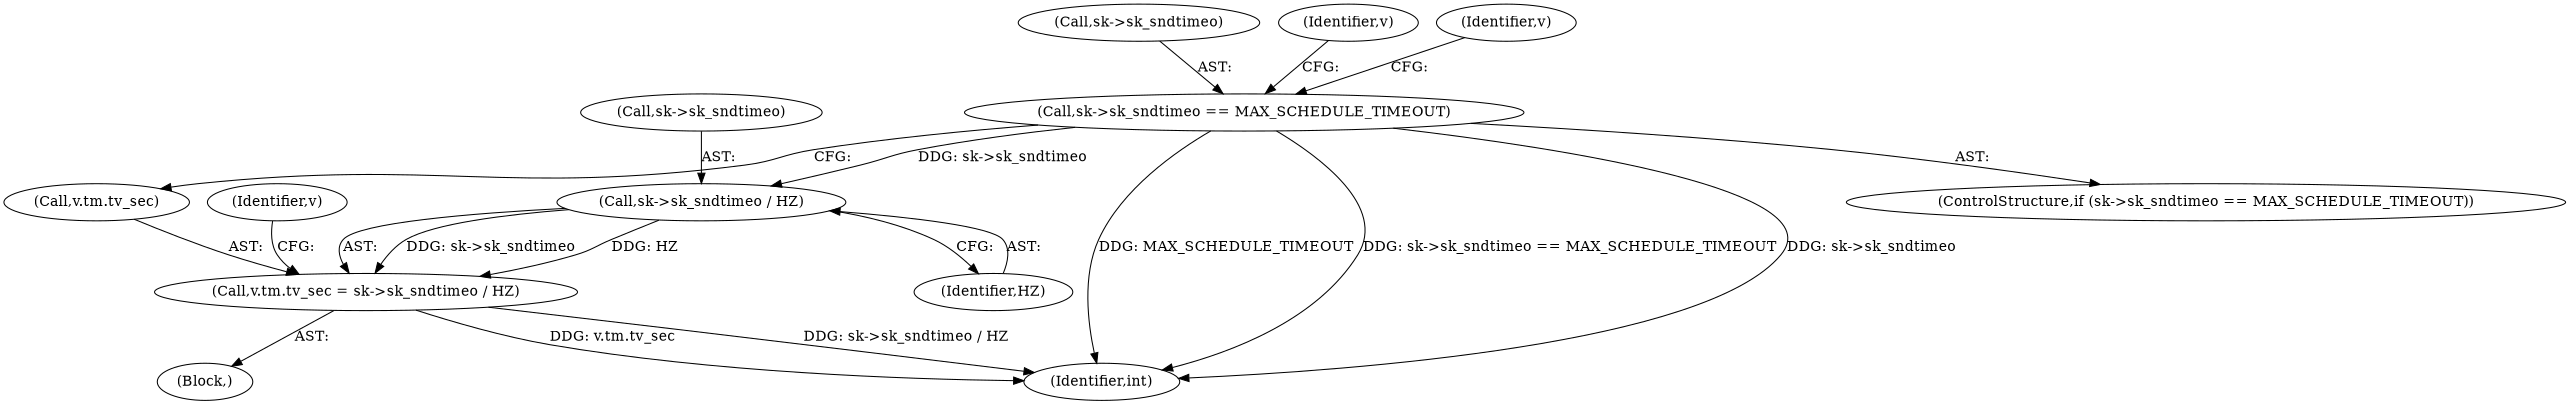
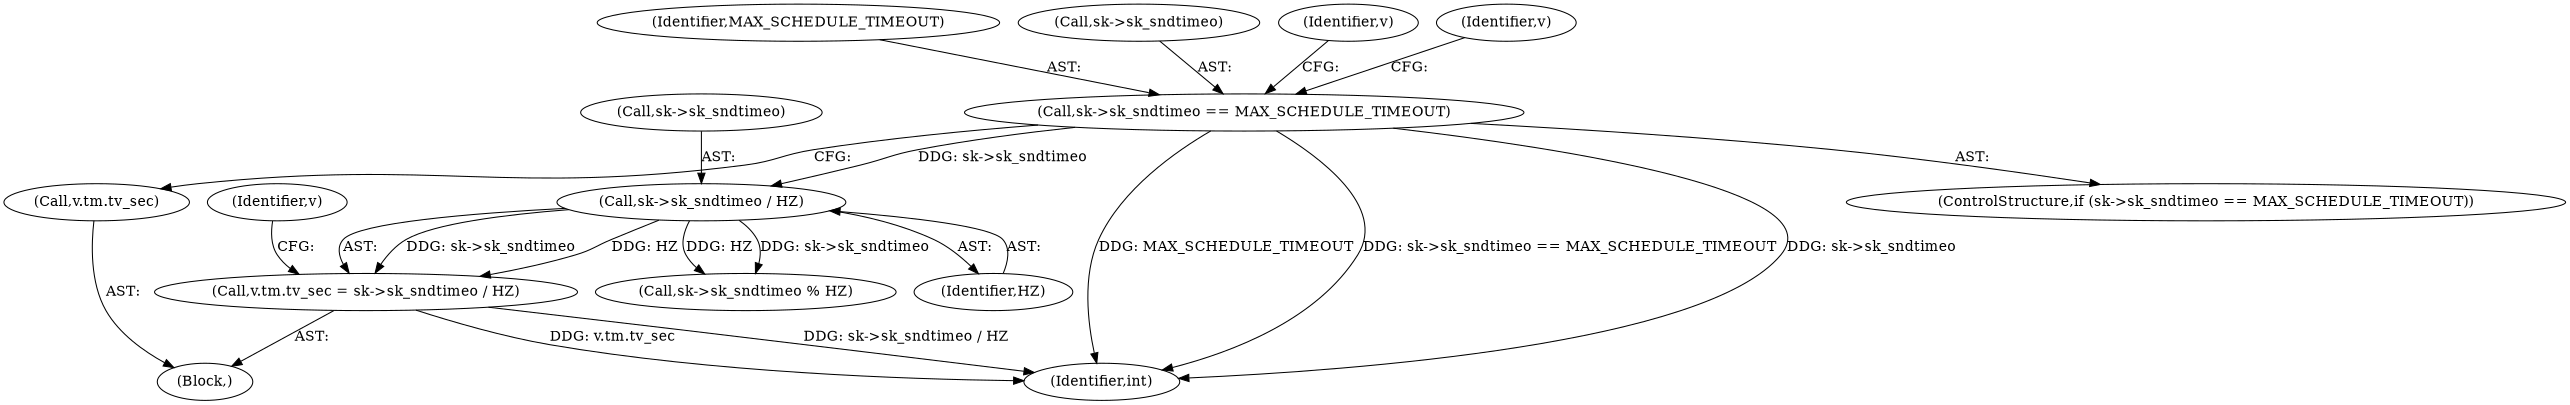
none -> (798, 23)
(977, 247) -> (977, 247)
(209, 248) -> (103, 305)
none -> (746, 292)
